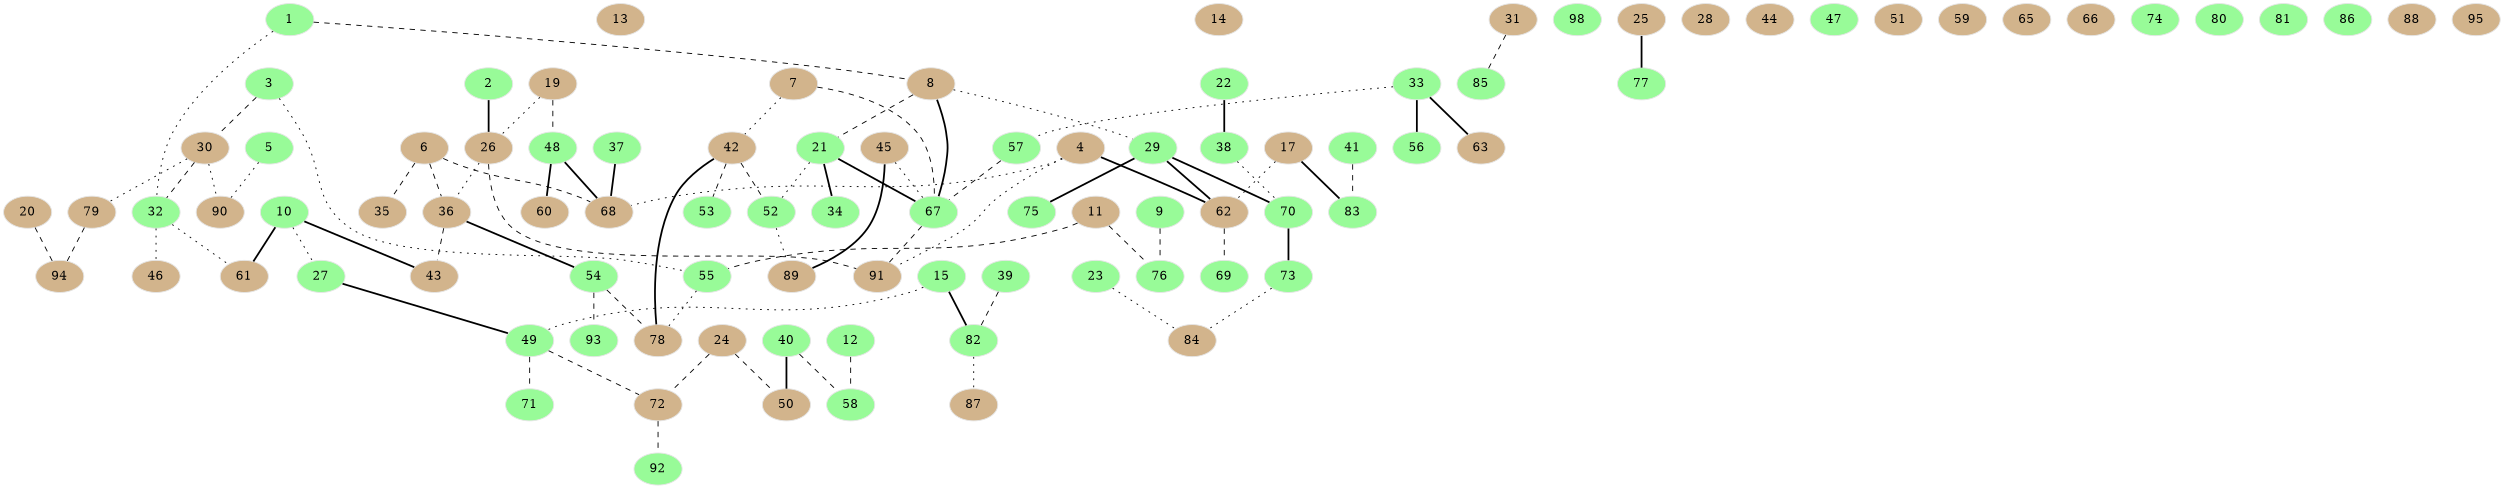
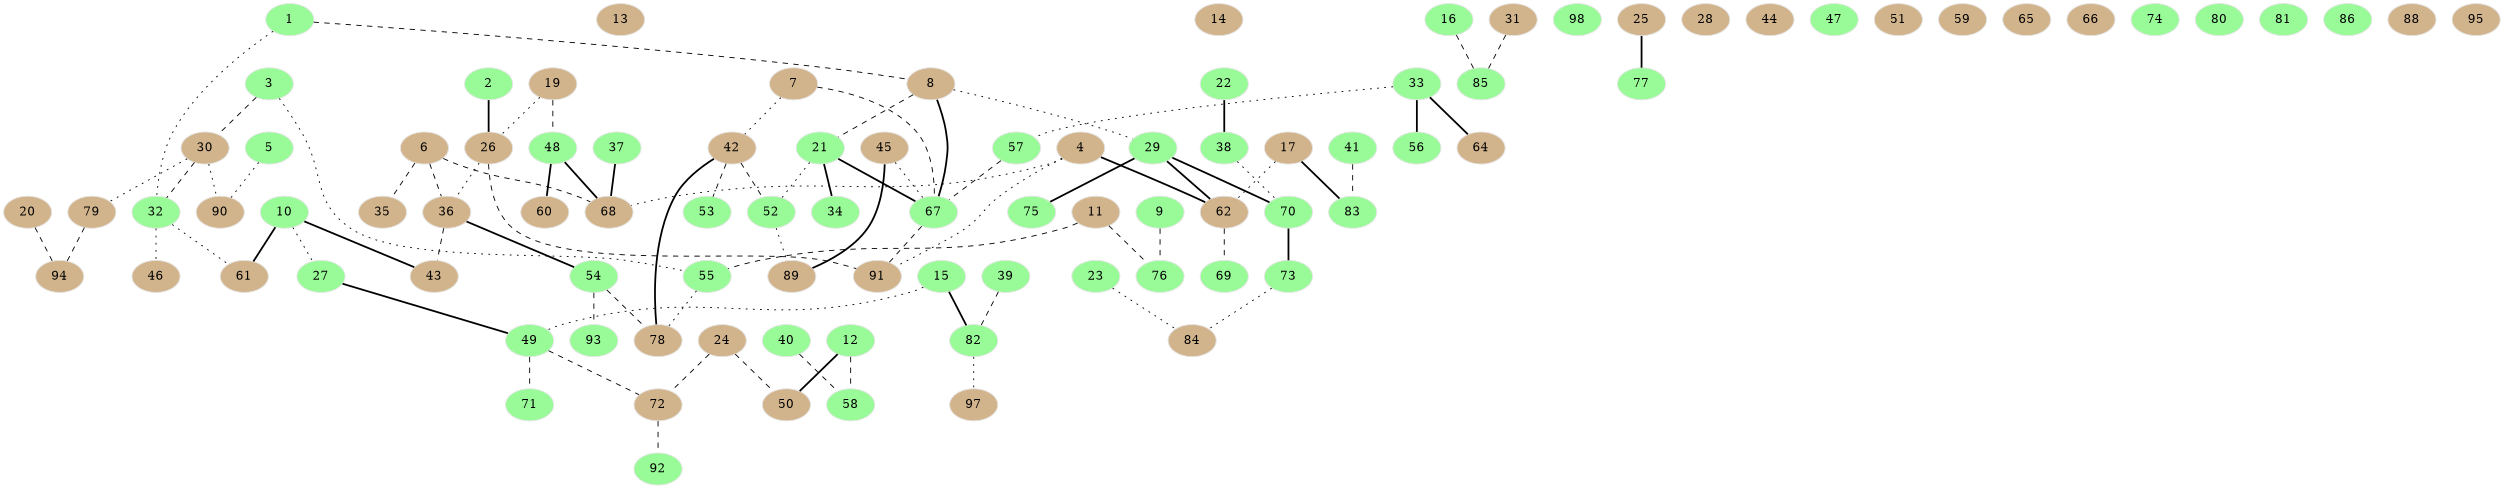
none -> (1449, 20)
(1481, 148) -> (1481, 148)
(786, 373) -> (822, 369)
(974, 405) -> (974, 405)
